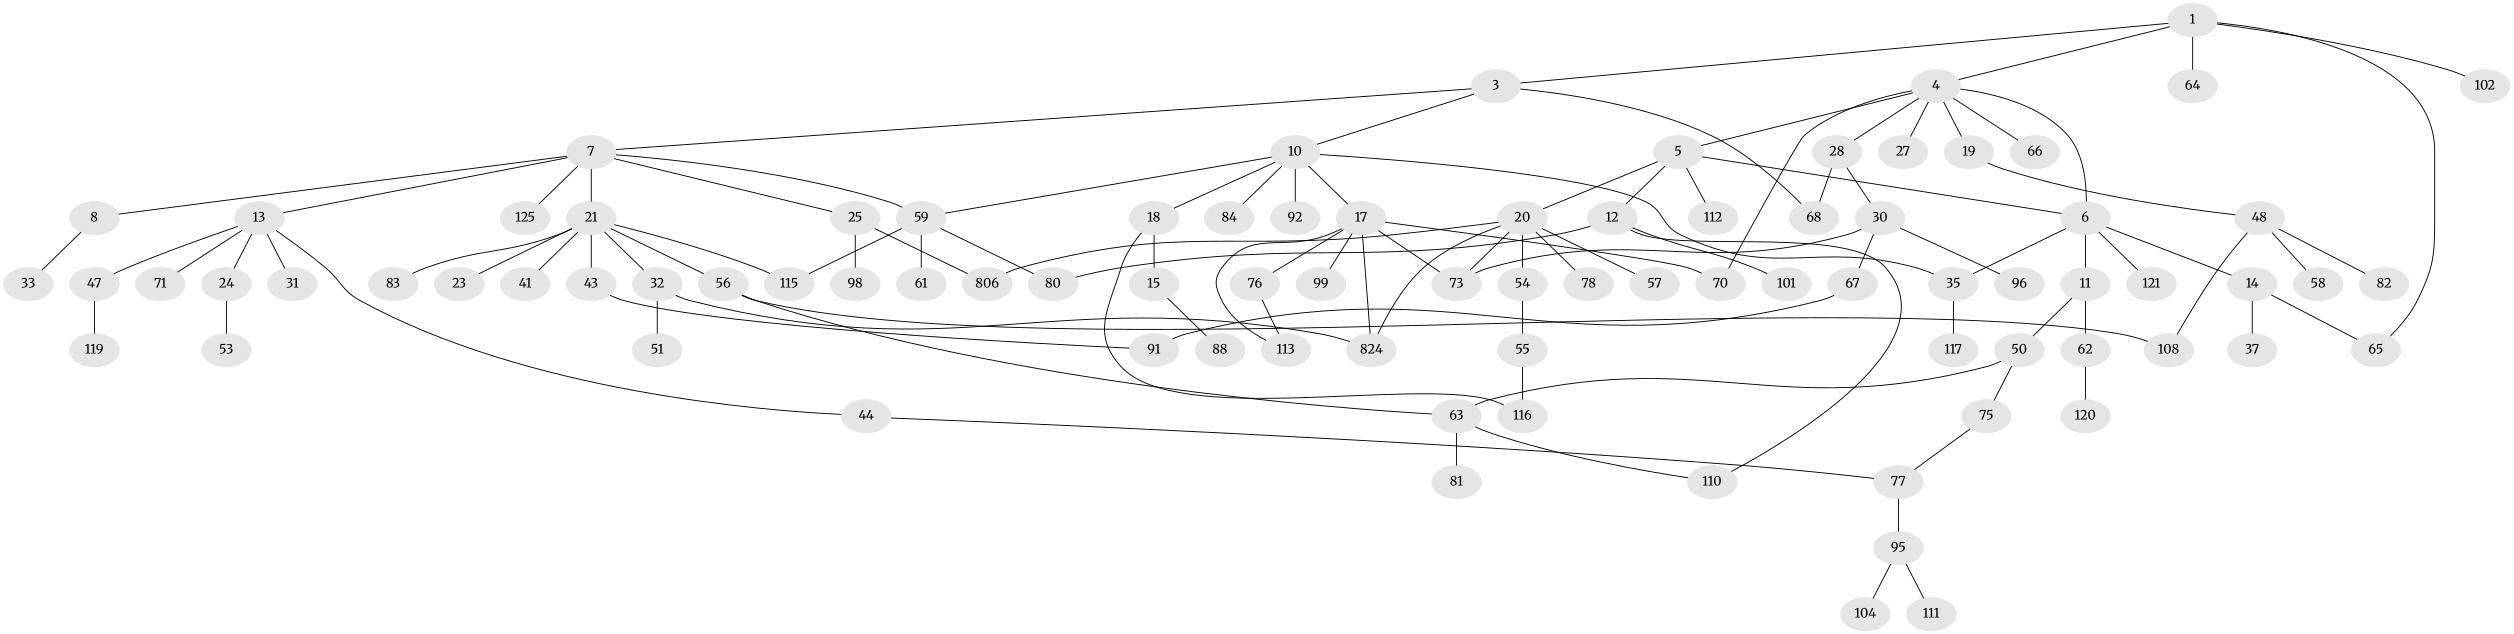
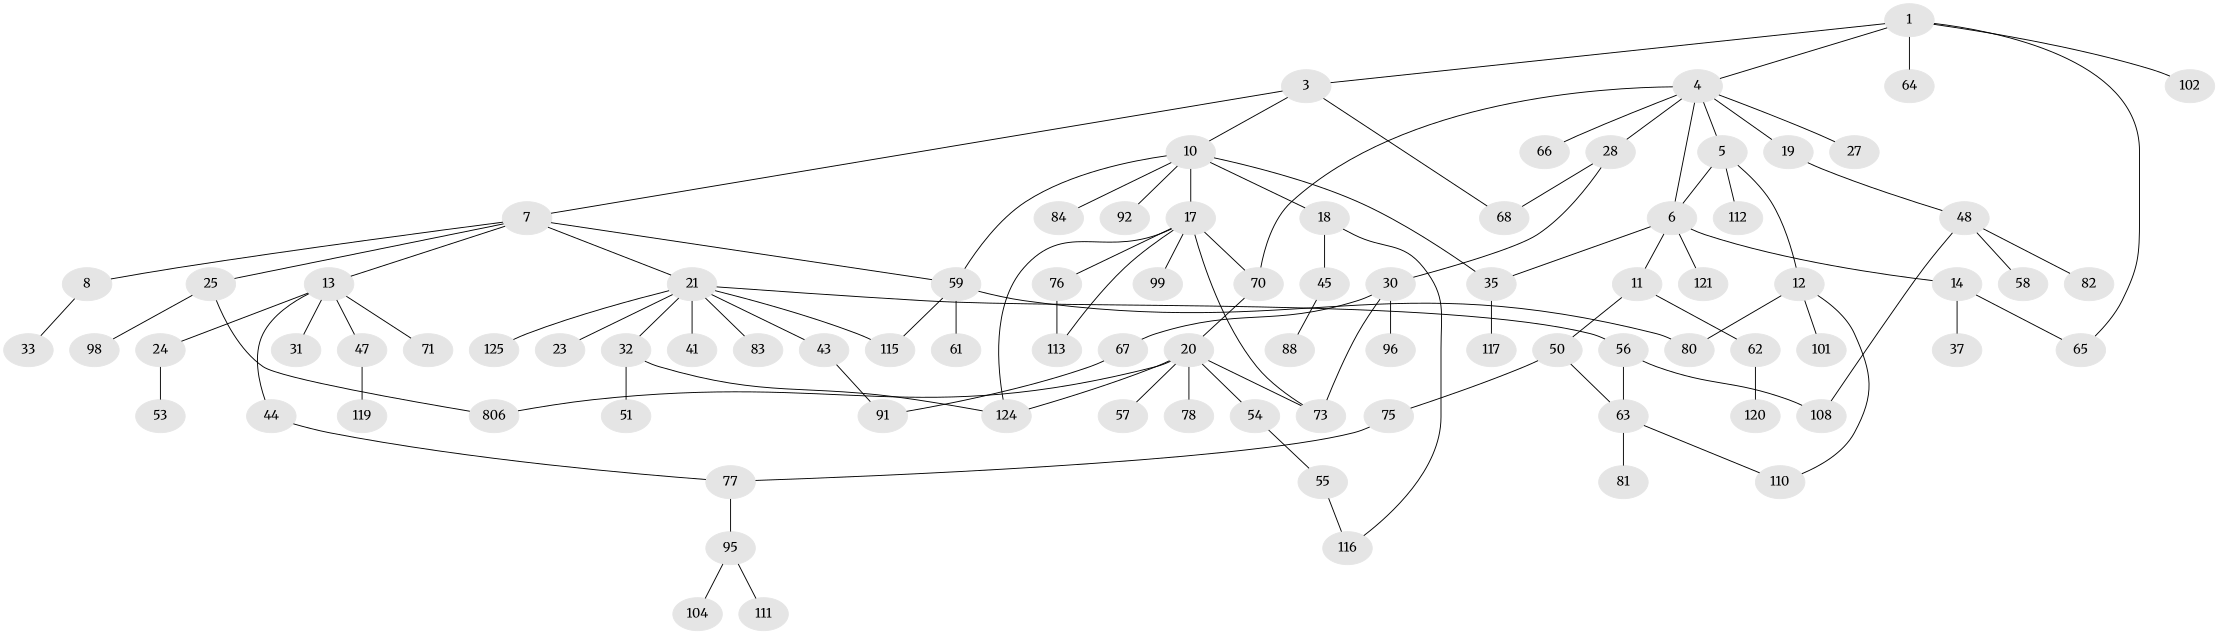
(1606, 183) -> (1213, 327)
(558, 185) -> (590, 312)
(1154, 284) -> (1325, 284)
(1371, 350) -> (1006, 416)
